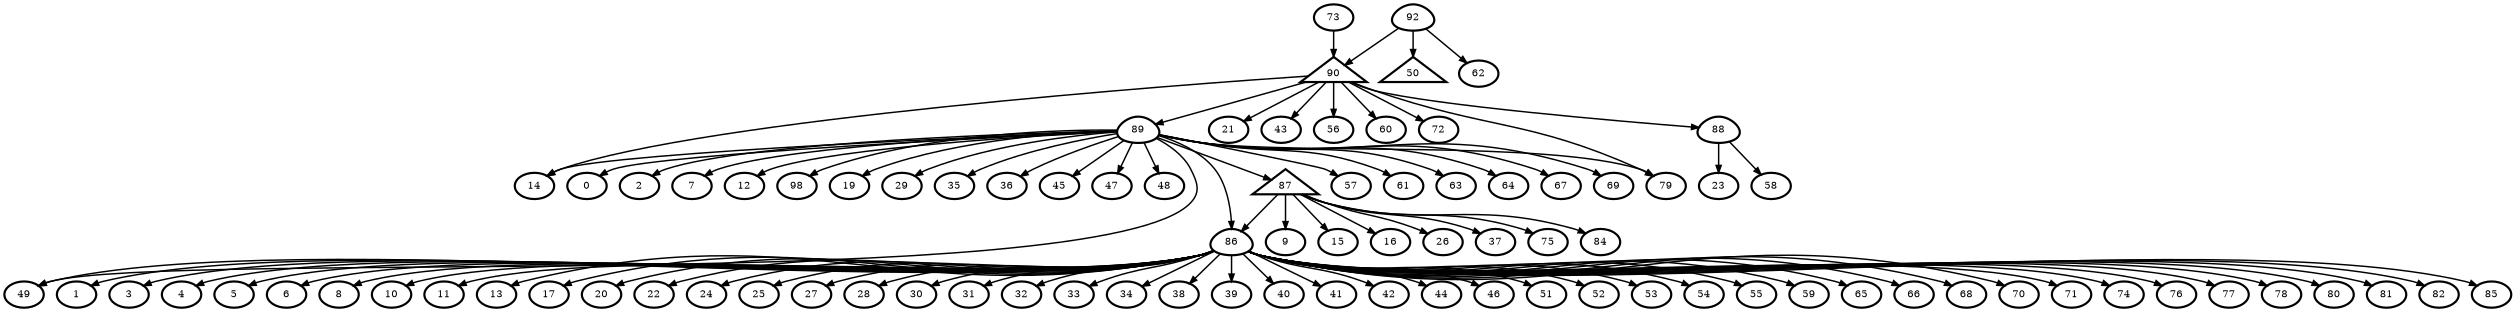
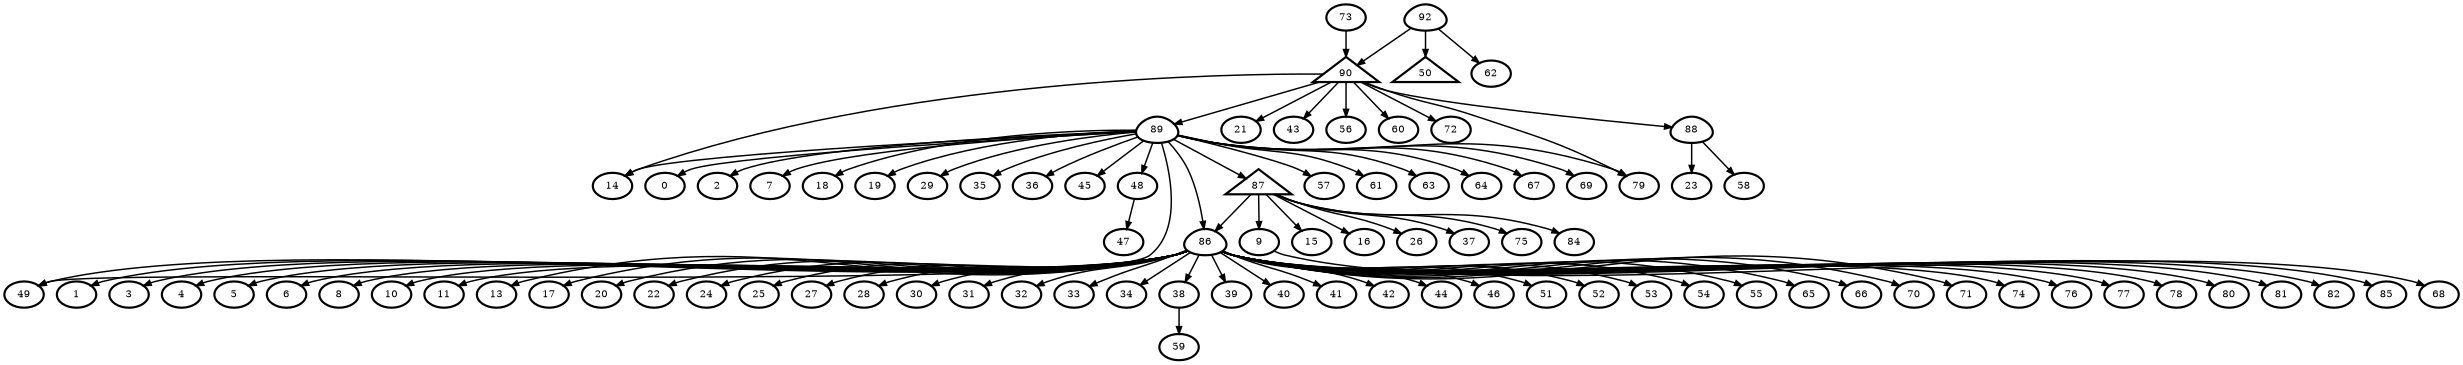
(1127, 155) -> (1131, 210)
(744, 186) -> none
(797, 186) -> (822, 186)
(1518, 268) -> (1179, 317)
(1597, 268) -> (1845, 268)
